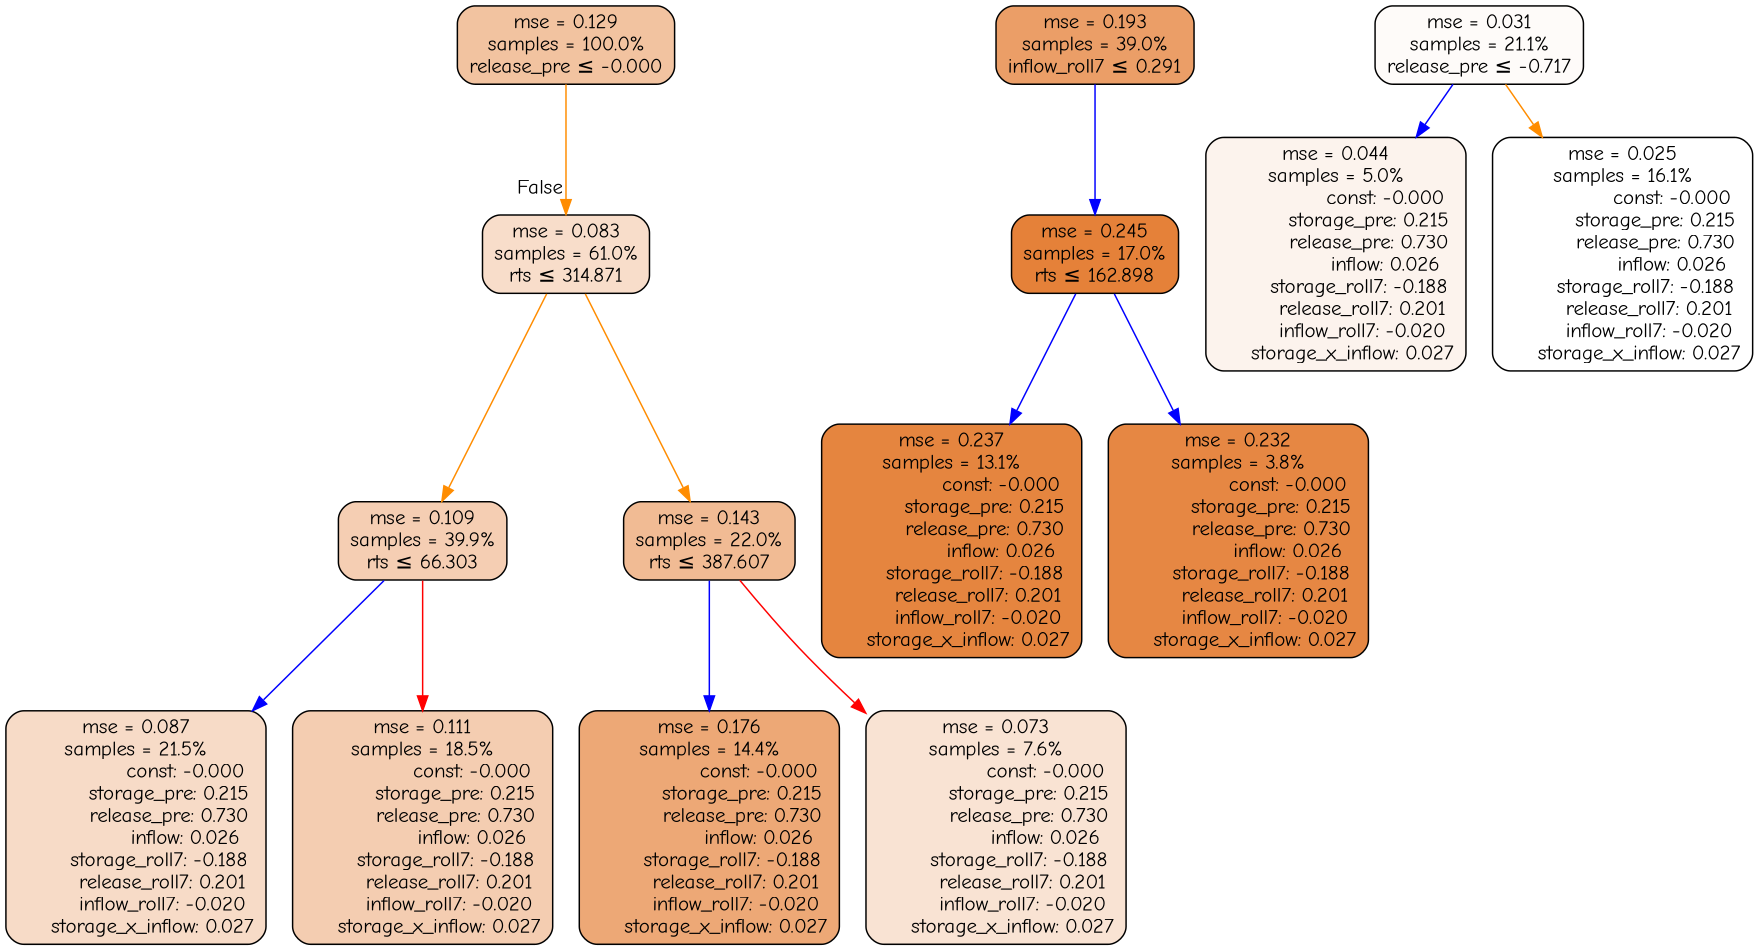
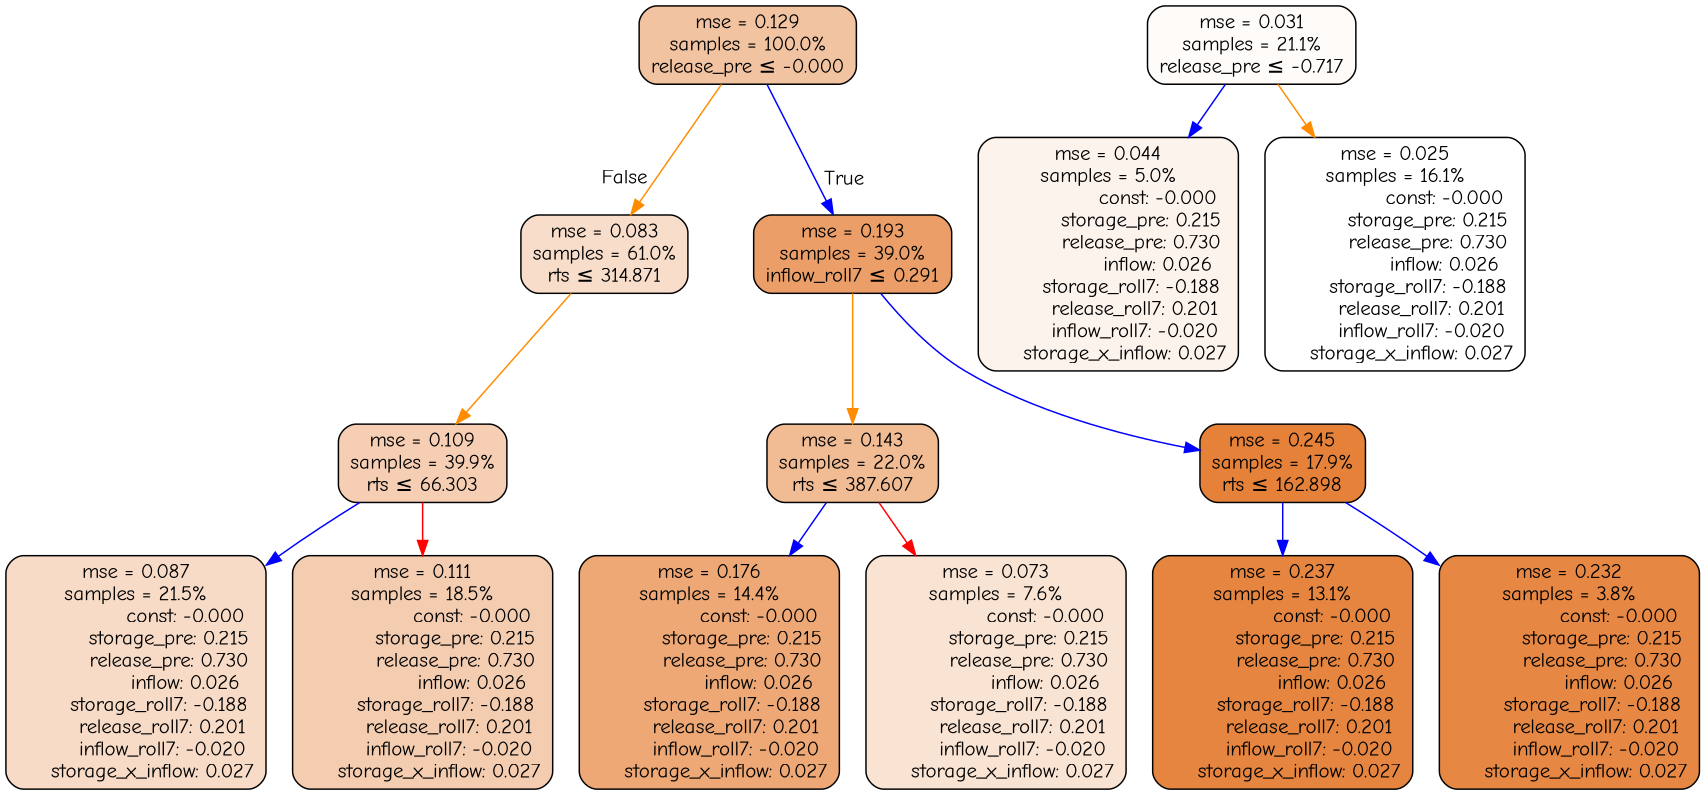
none -> (797, 143)
(1095, 254) -> (1283, 463)
(634, 391) -> (853, 351)
